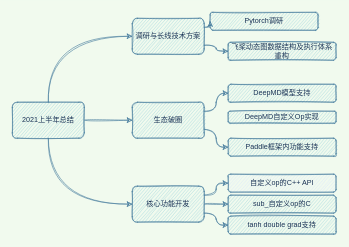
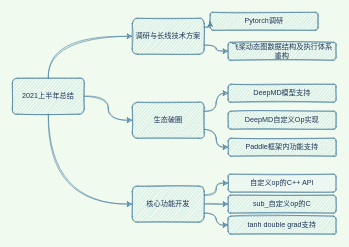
(282, 117) -> (282, 120)
(48, 120) -> (48, 96)
